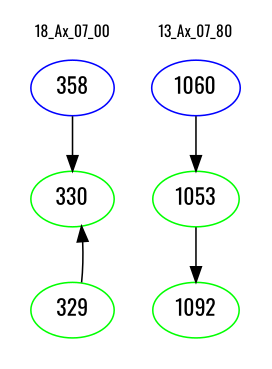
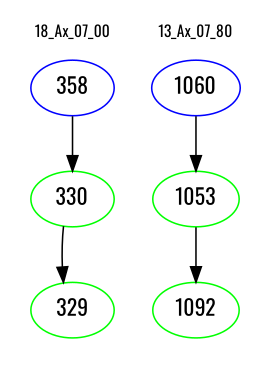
(83, 262) -> (62, 247)
